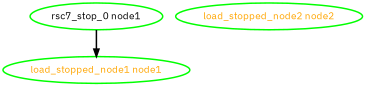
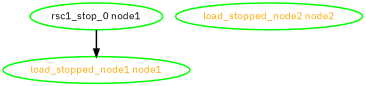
(96, 16) -> (96, 16)
